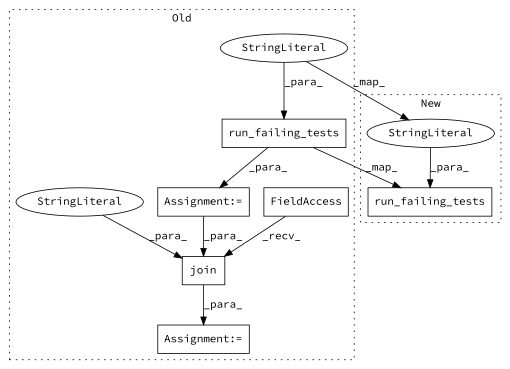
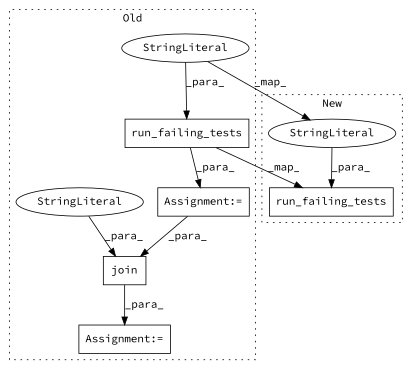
(306, 202) -> none
